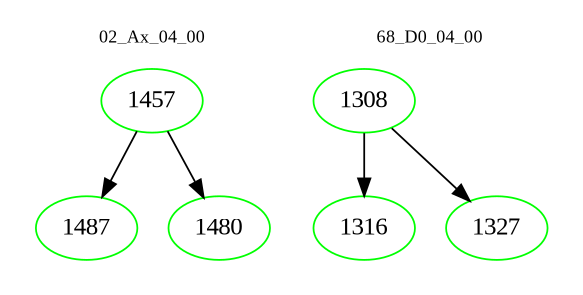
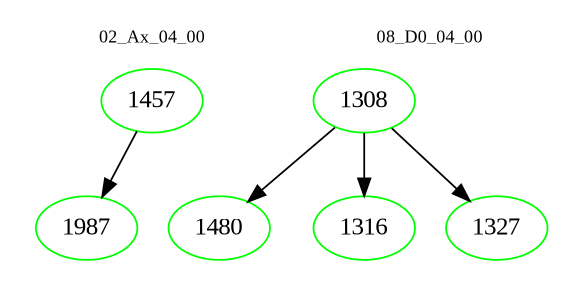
(431, 38) -> (431, 38)
(181, 157) -> (311, 148)
(87, 228) -> (87, 228)
